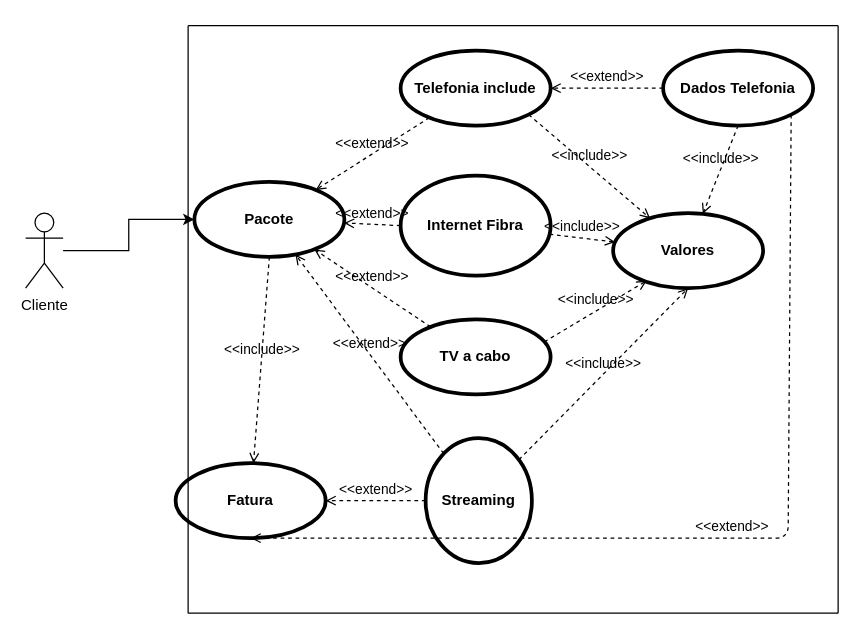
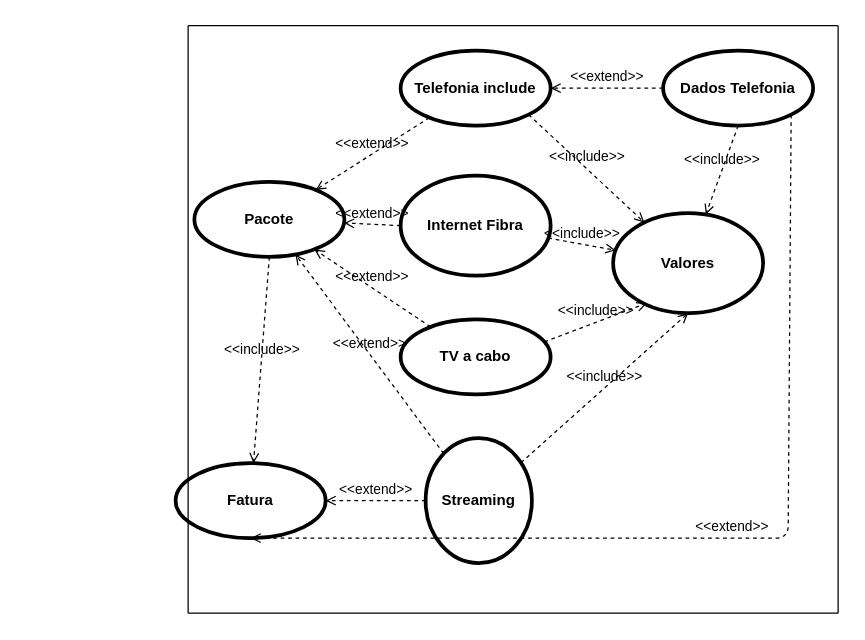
(129, 240) -> none
(44, 251) -> none
(688, 251) -> (688, 263)
